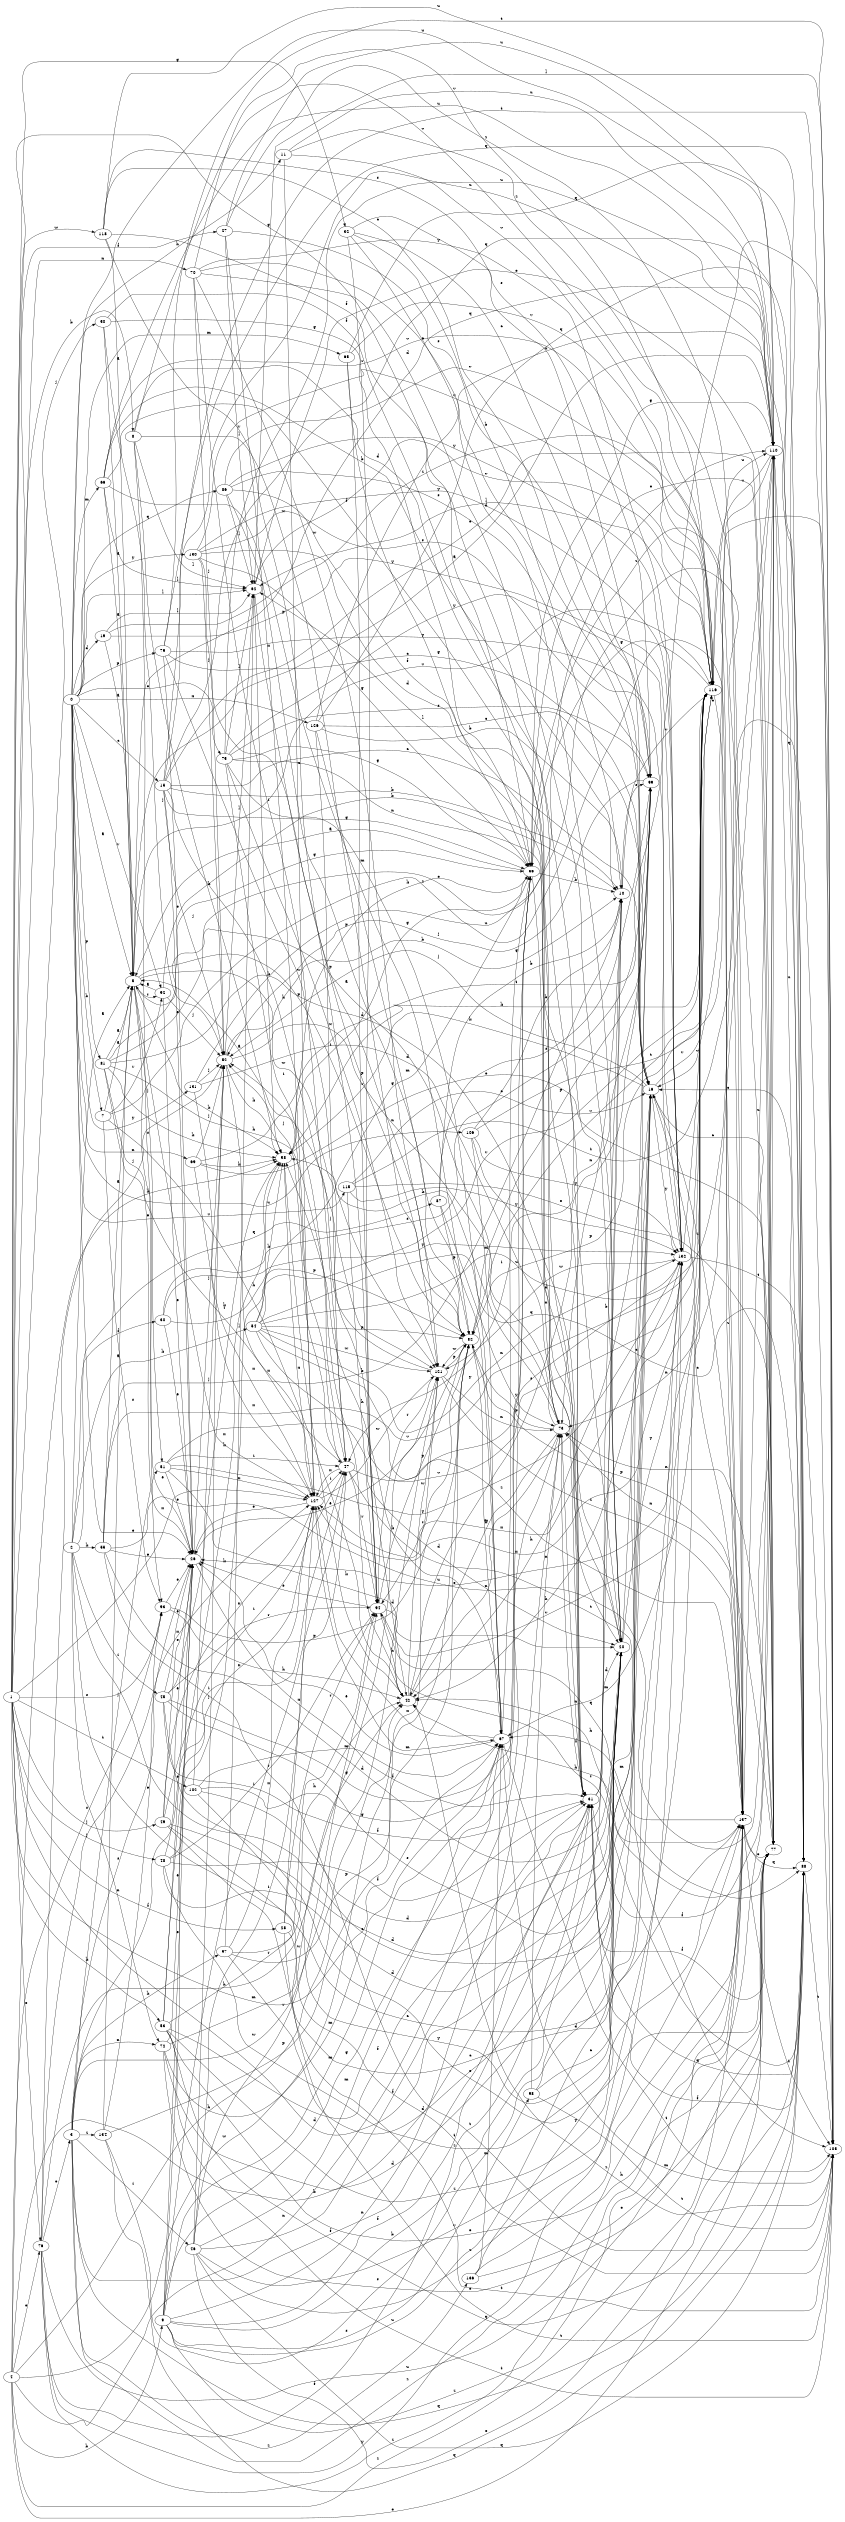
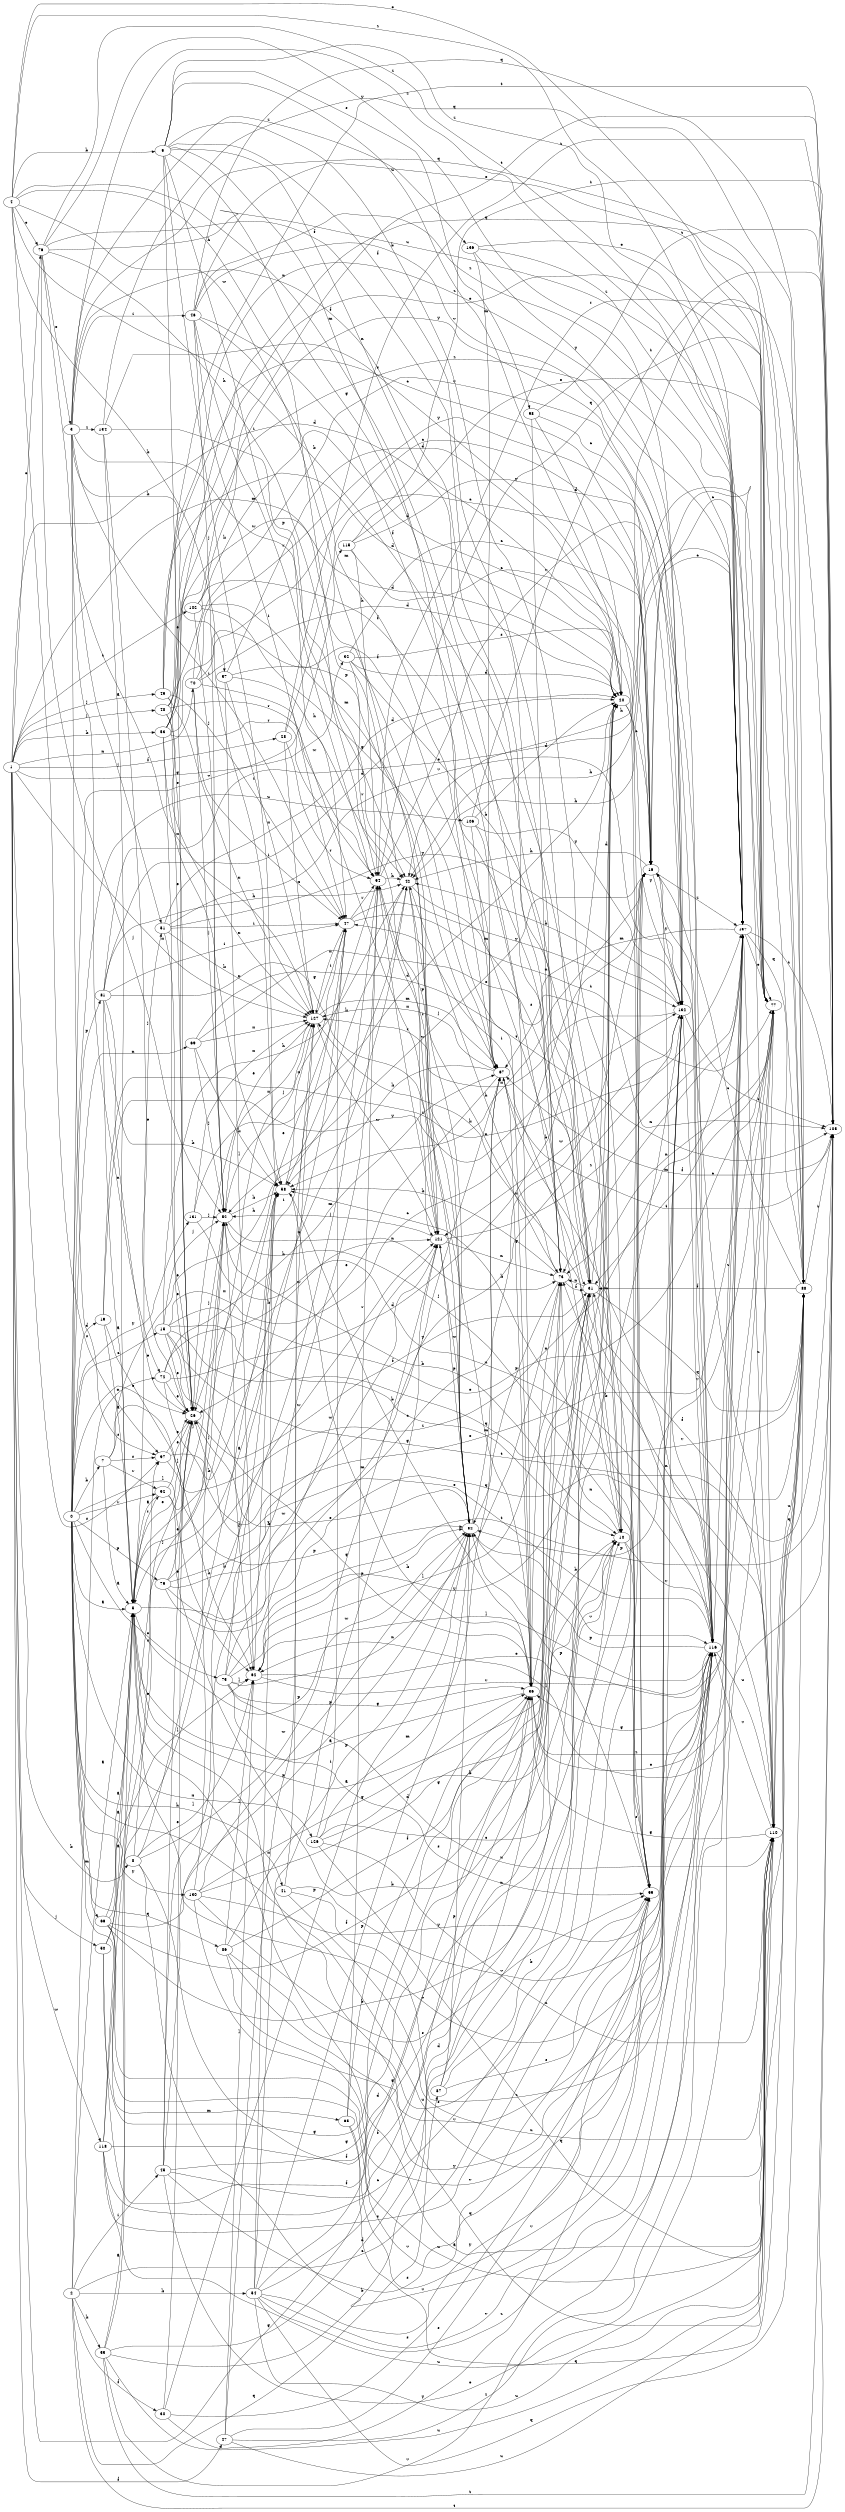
(284, 155) -> (284, 1891)
(333, 225) -> none
(163, 1607) -> (163, 1457)
